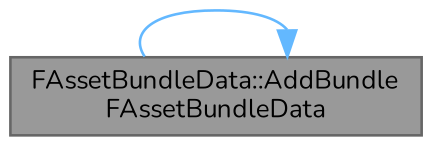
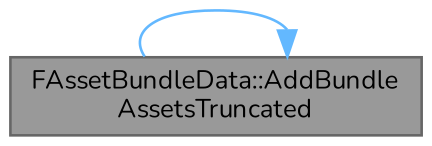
(216, 96) -> (216, 96)
